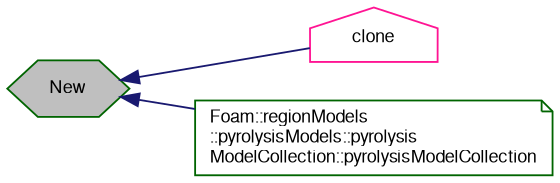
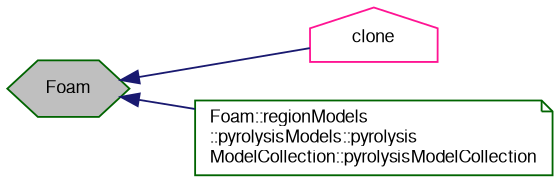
(68, 89) -> (68, 89)
